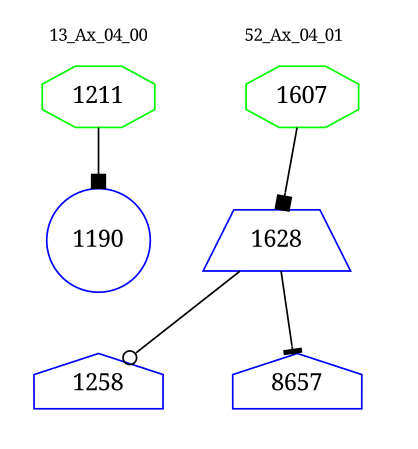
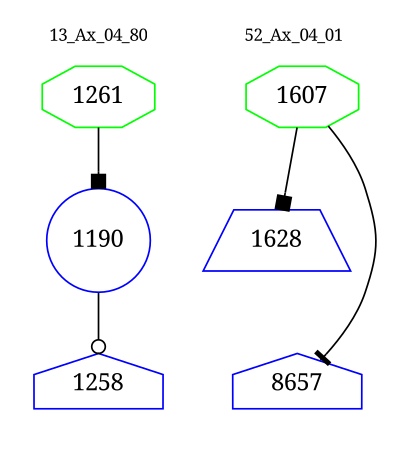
(99, 37) -> (99, 37)
(99, 97) -> (99, 97)
(201, 302) -> (99, 316)
(287, 309) -> (376, 241)
